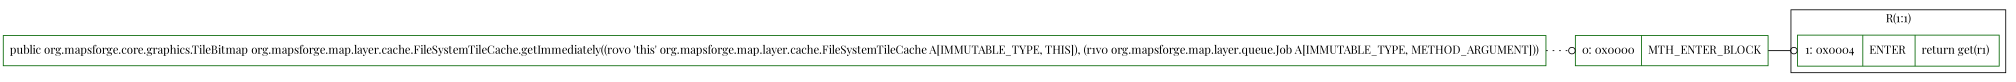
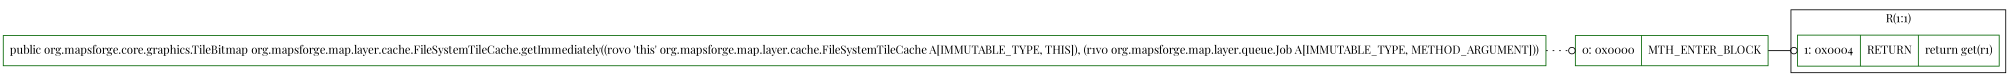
(1888, 50) -> (1889, 50)
